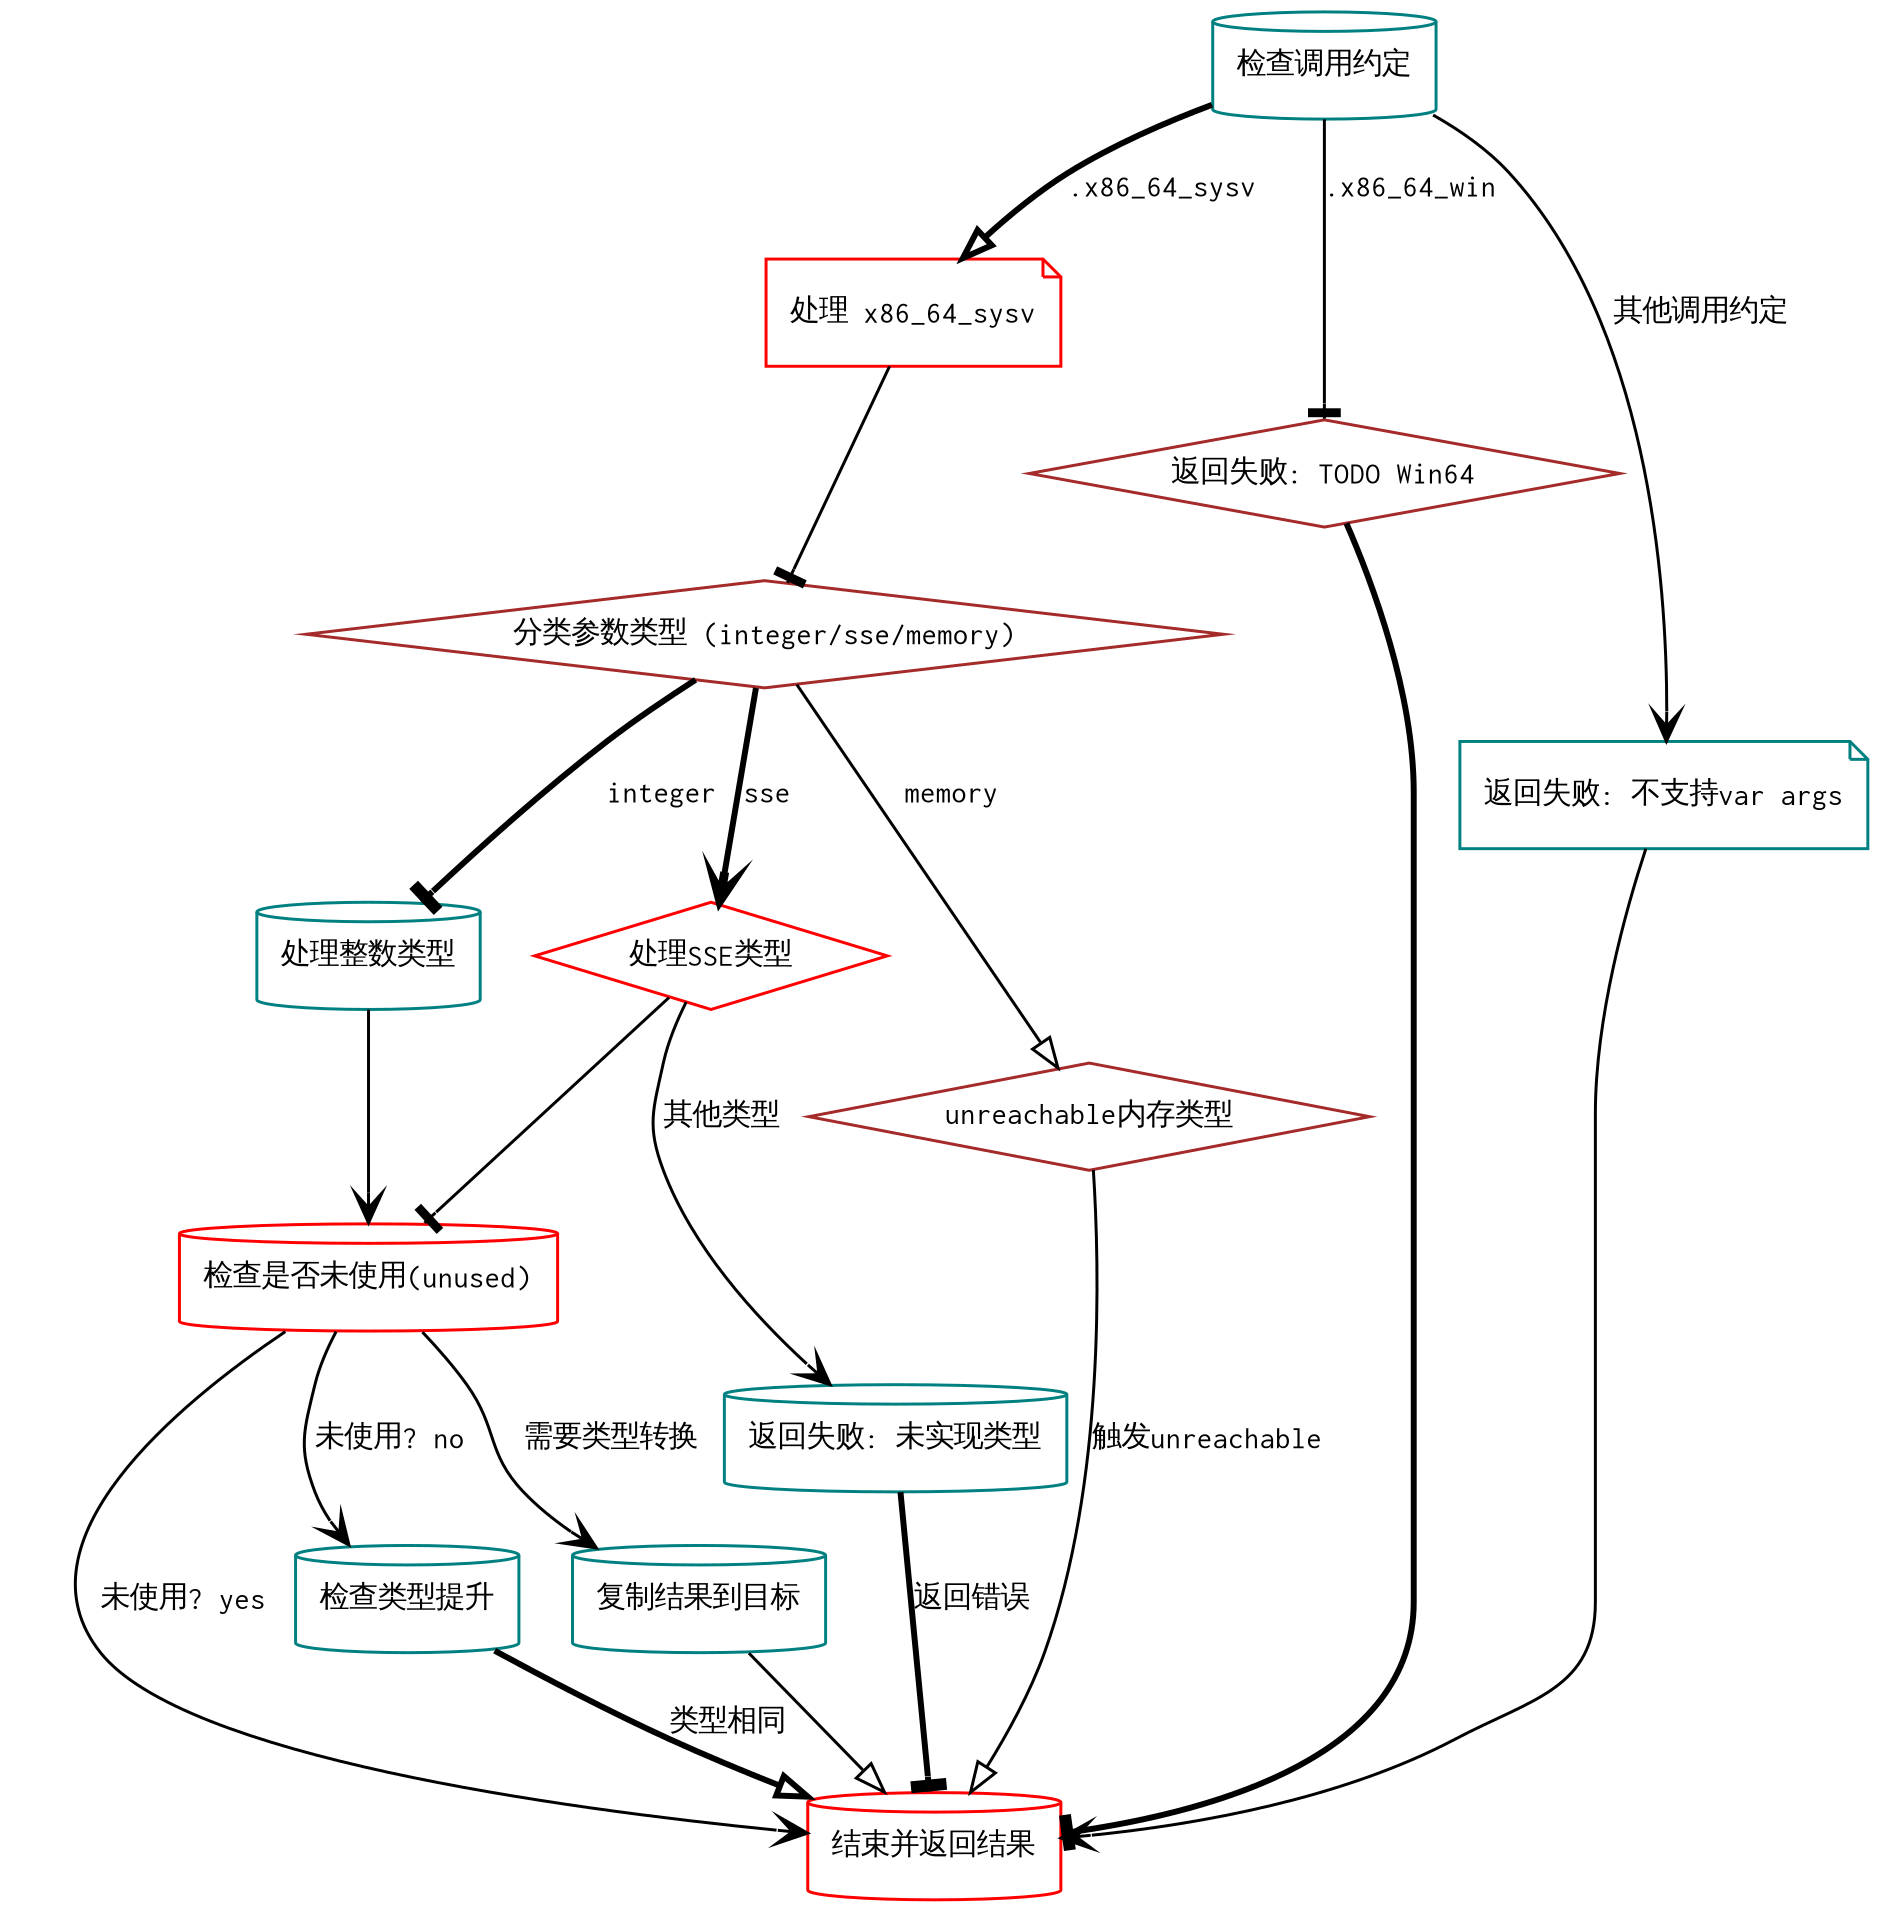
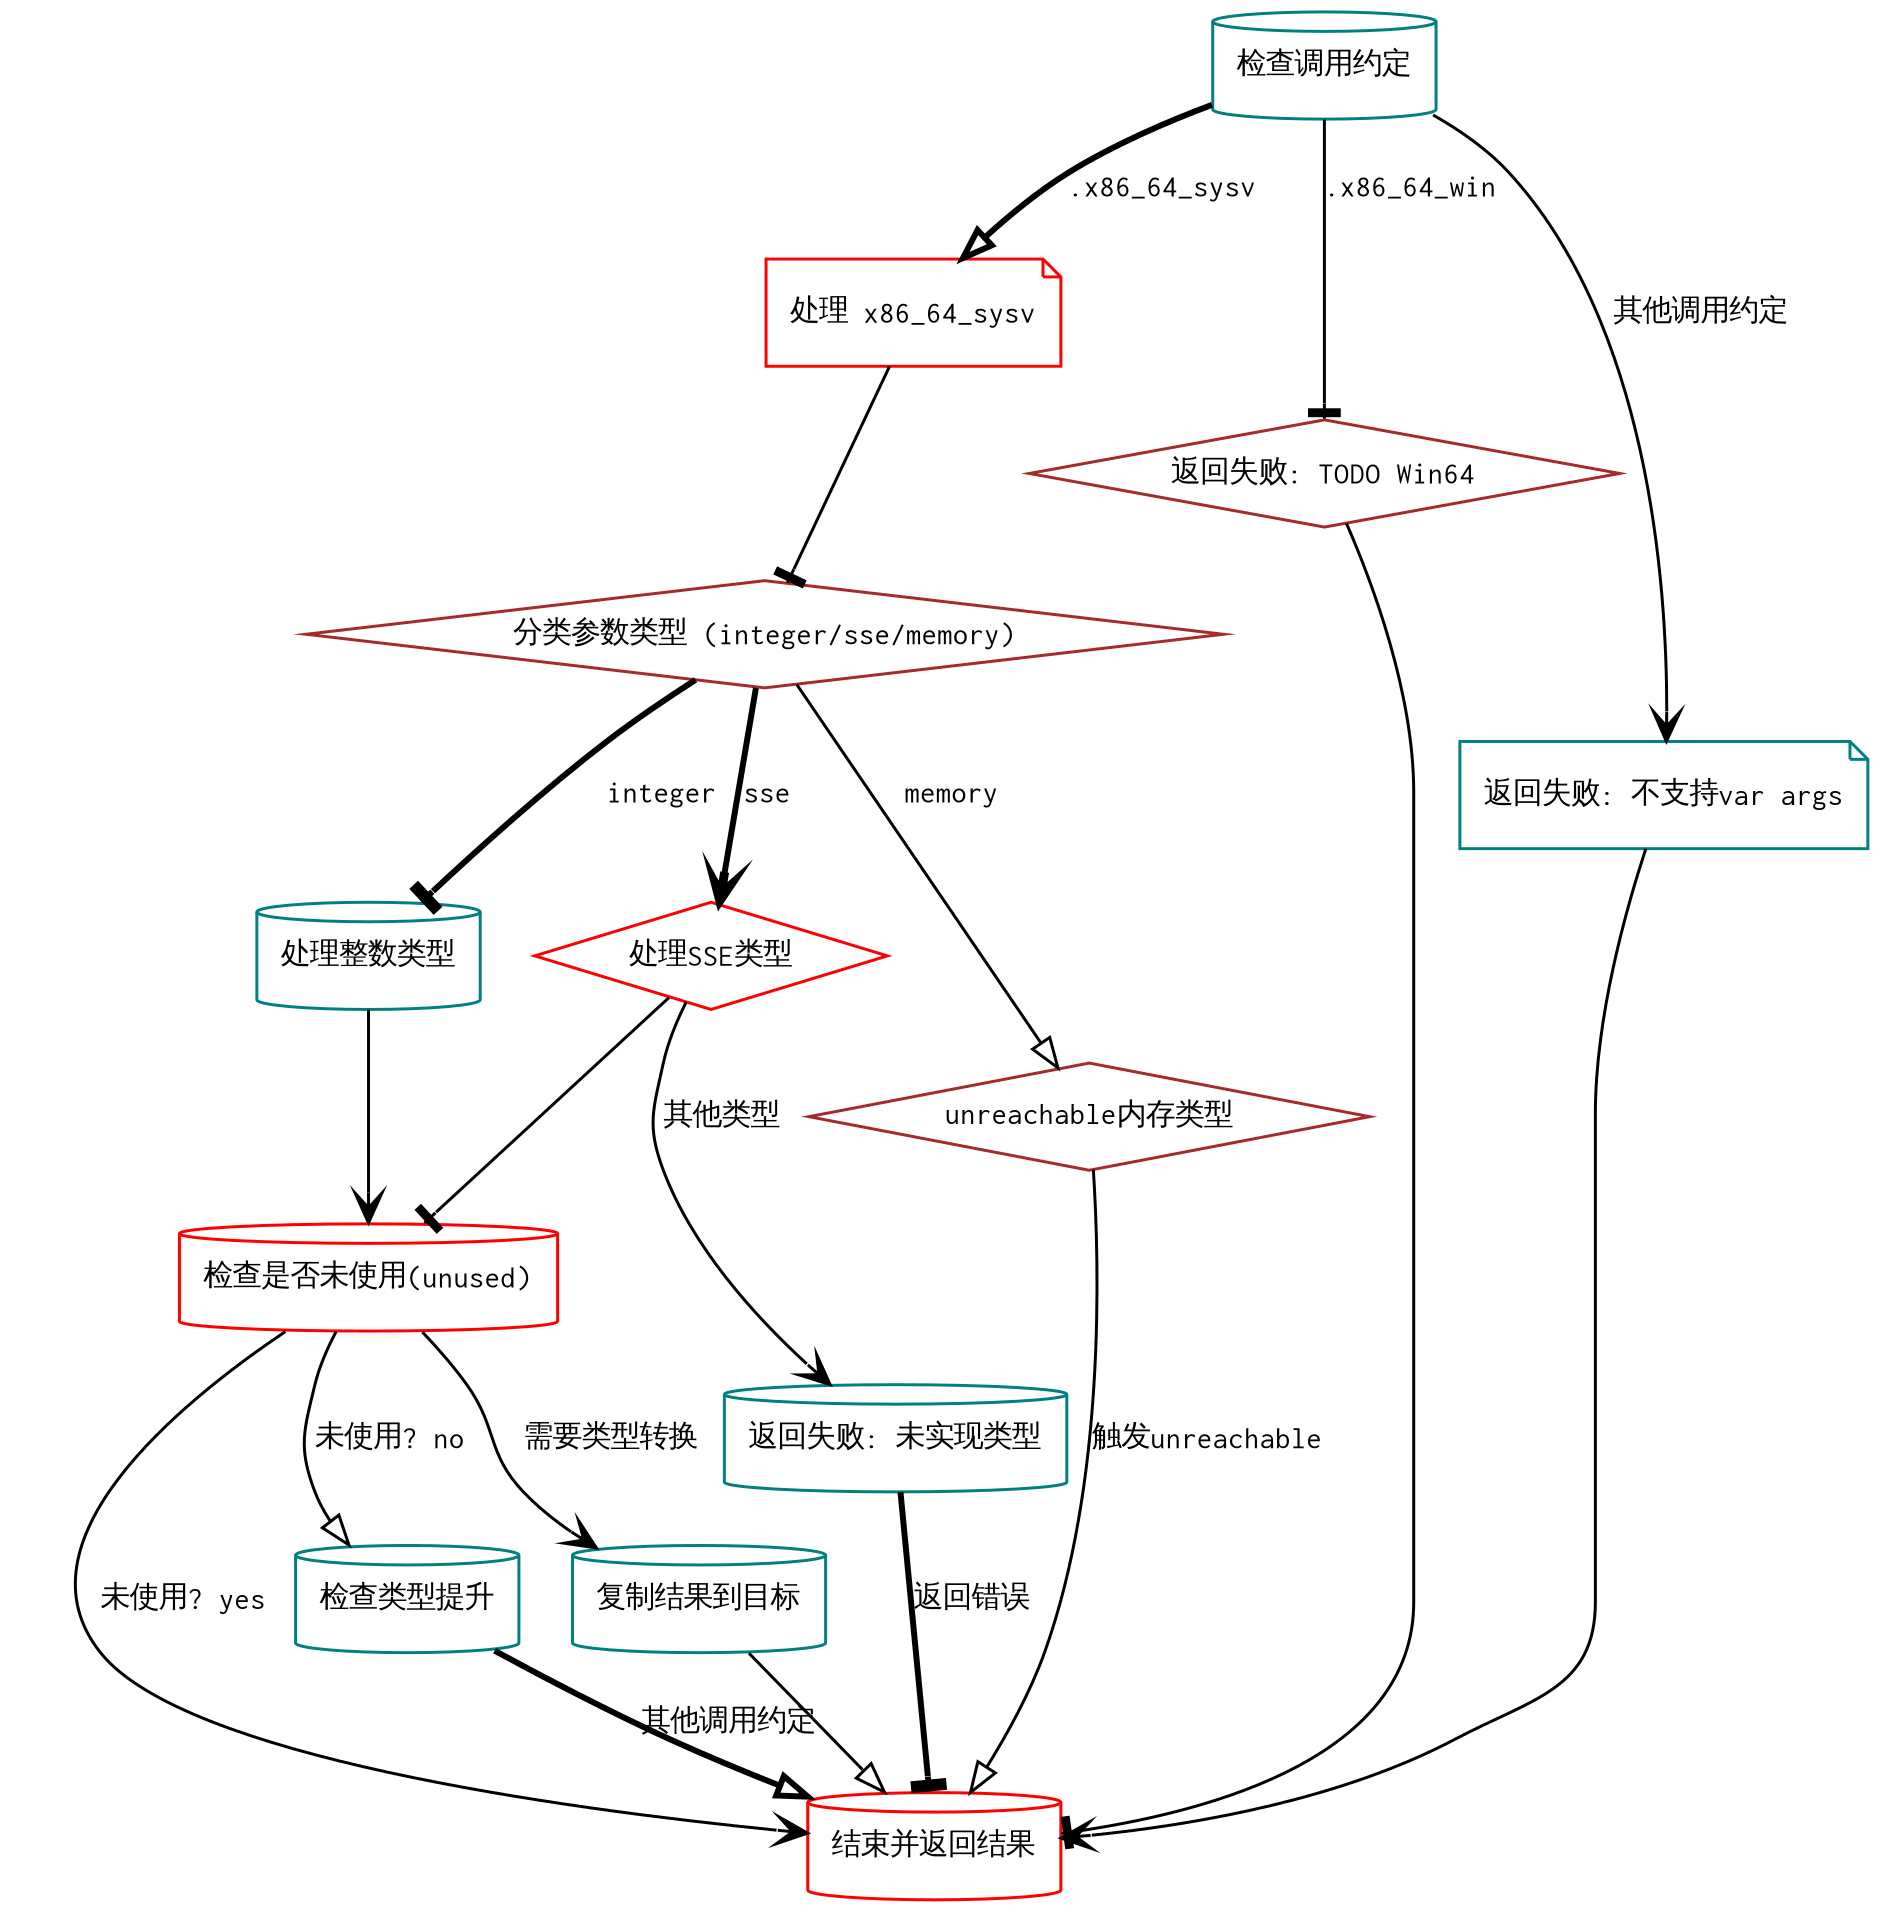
(1414, 1279) -> (1414, 1279)
(306, 1426) -> (306, 1426)
(729, 1723) -> (729, 1723)
